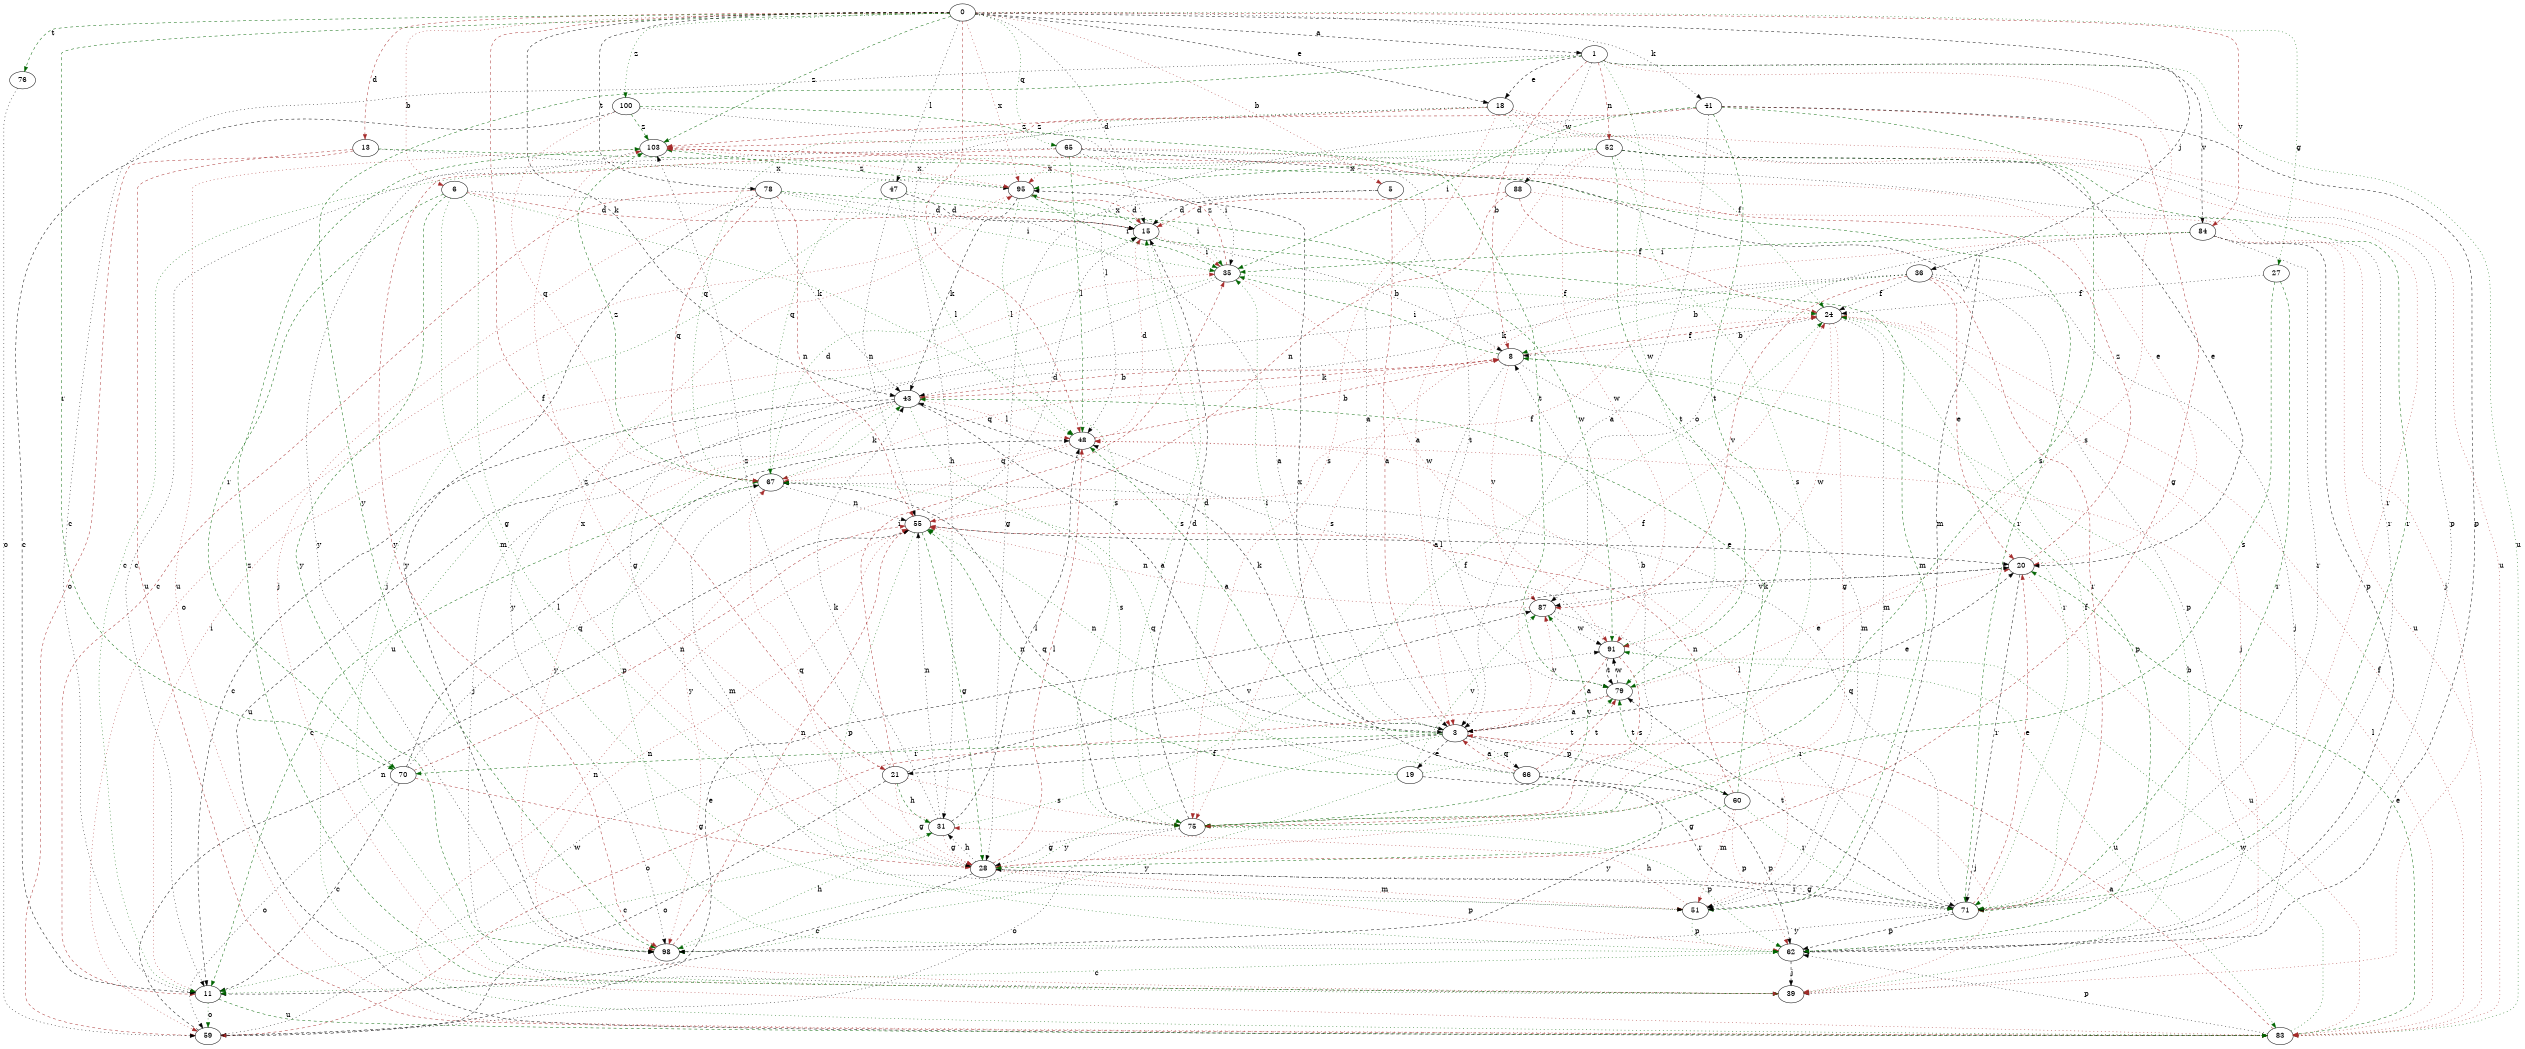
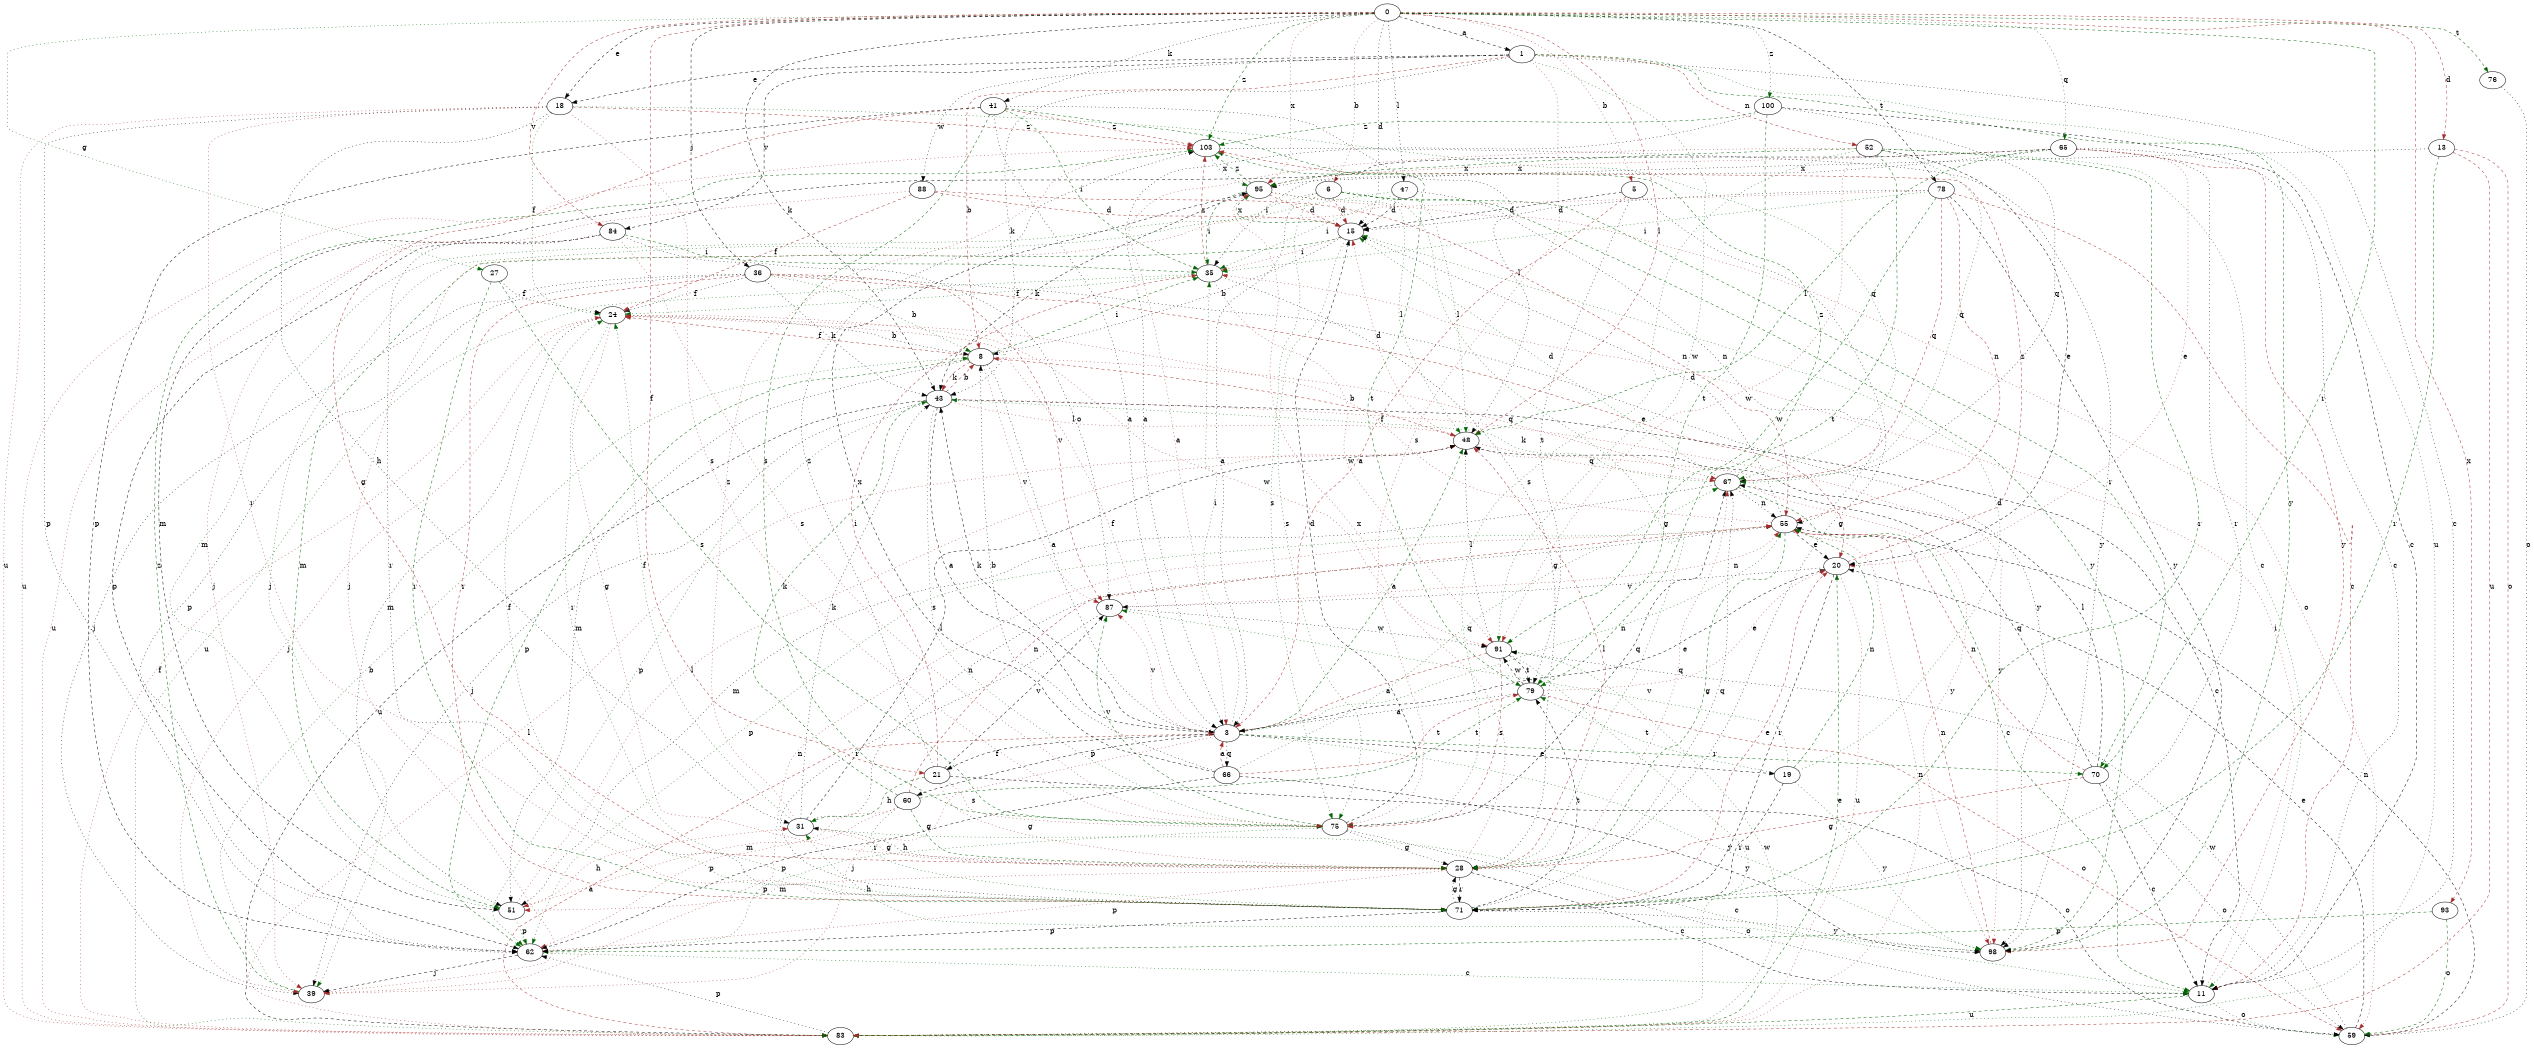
(853, 164) -> (1224, 173)
(824, 306) -> (1111, 93)
(561, 323) -> (2055, 294)
(581, 624) -> (1967, 563)
none -> (2445, 911)
